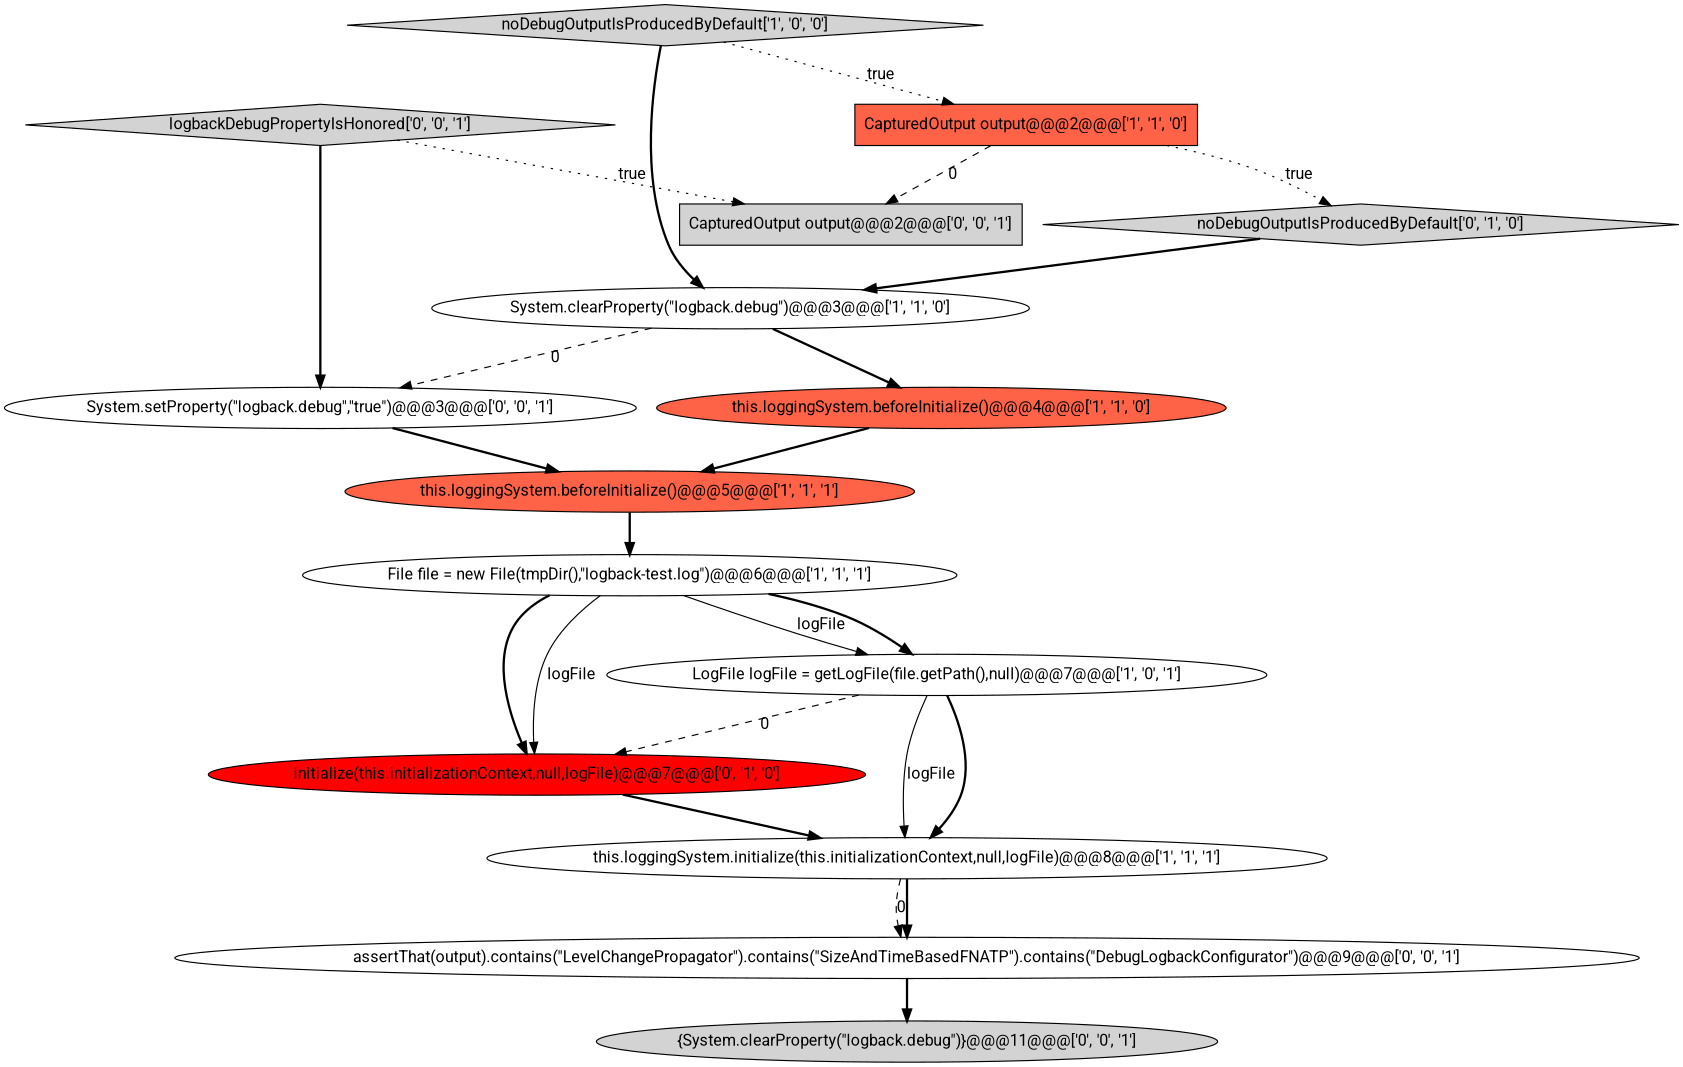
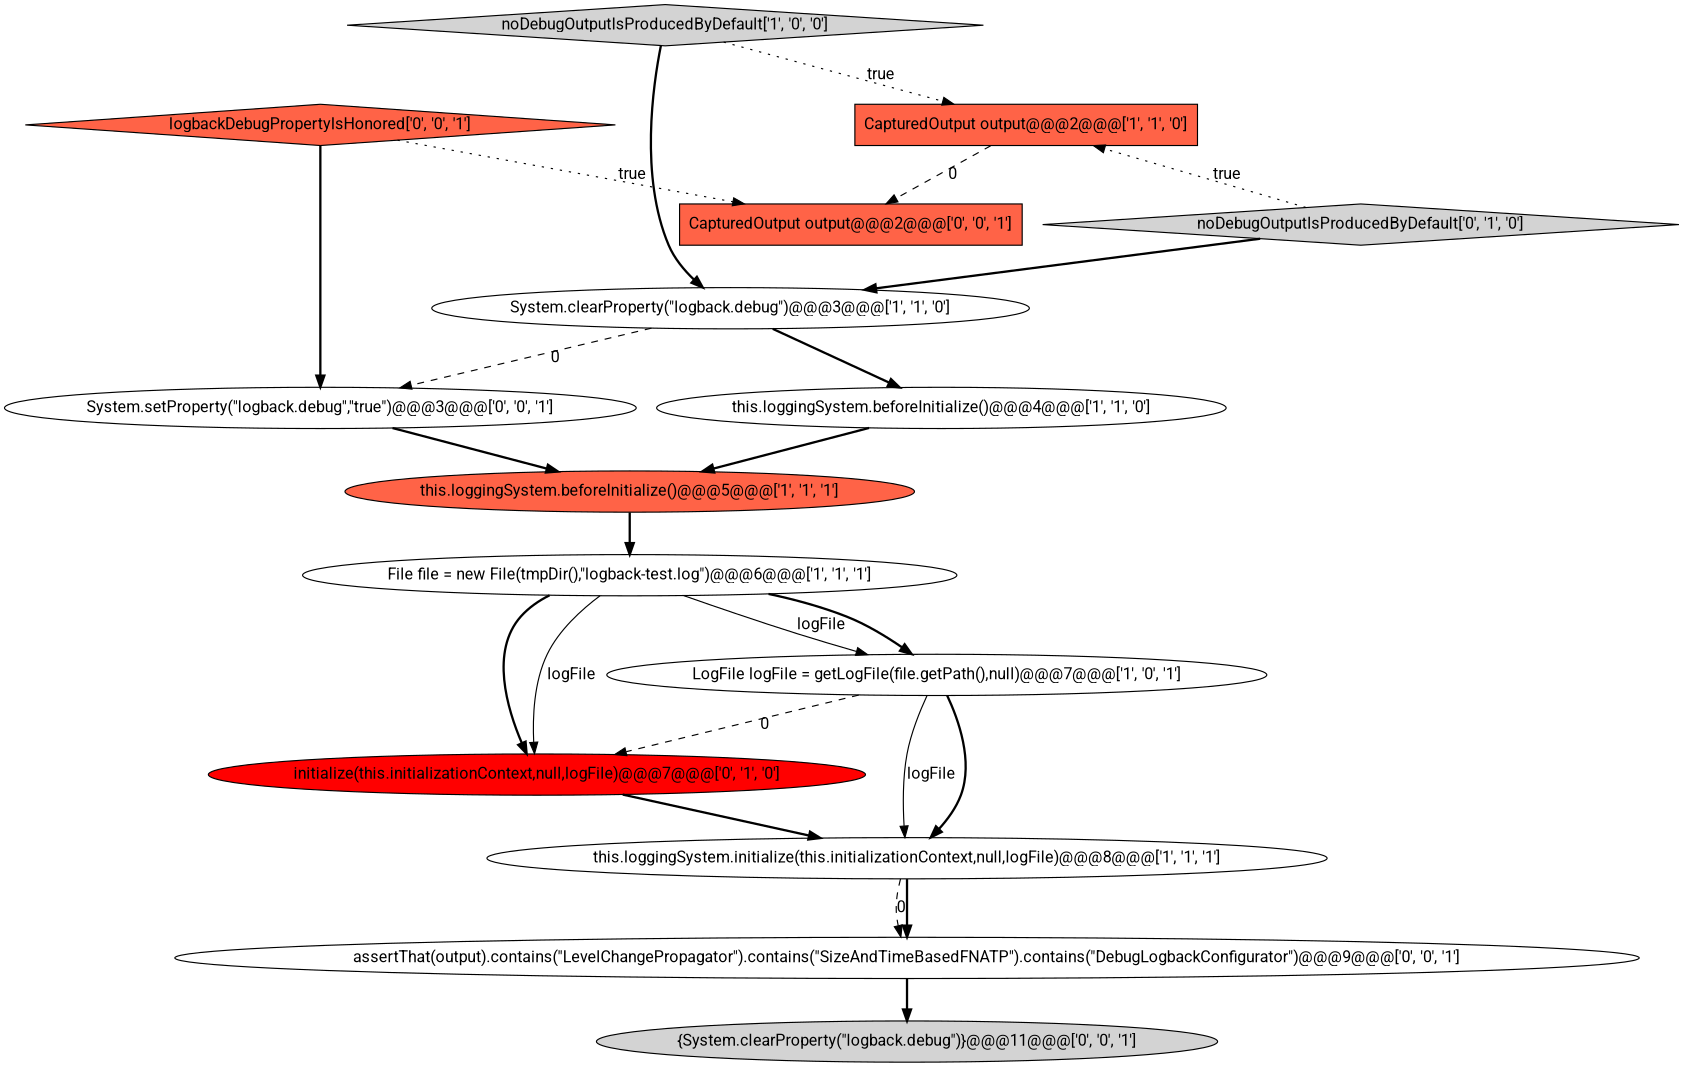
(320, 125) -> (320, 125)
(1246, 166) -> (1205, 178)
(851, 225) -> (851, 225)
(941, 408) -> (941, 408)
